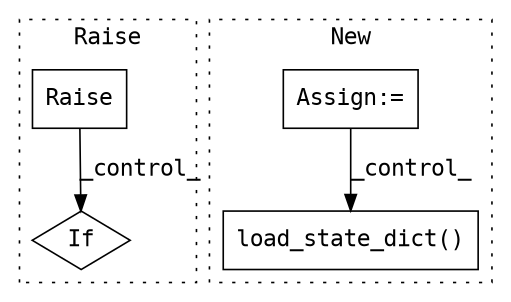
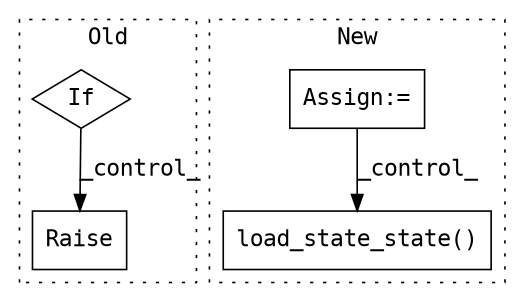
(108, 38) -> (108, 38)
(80, 162) -> (80, 162)
(351, 240) -> (357, 240)
